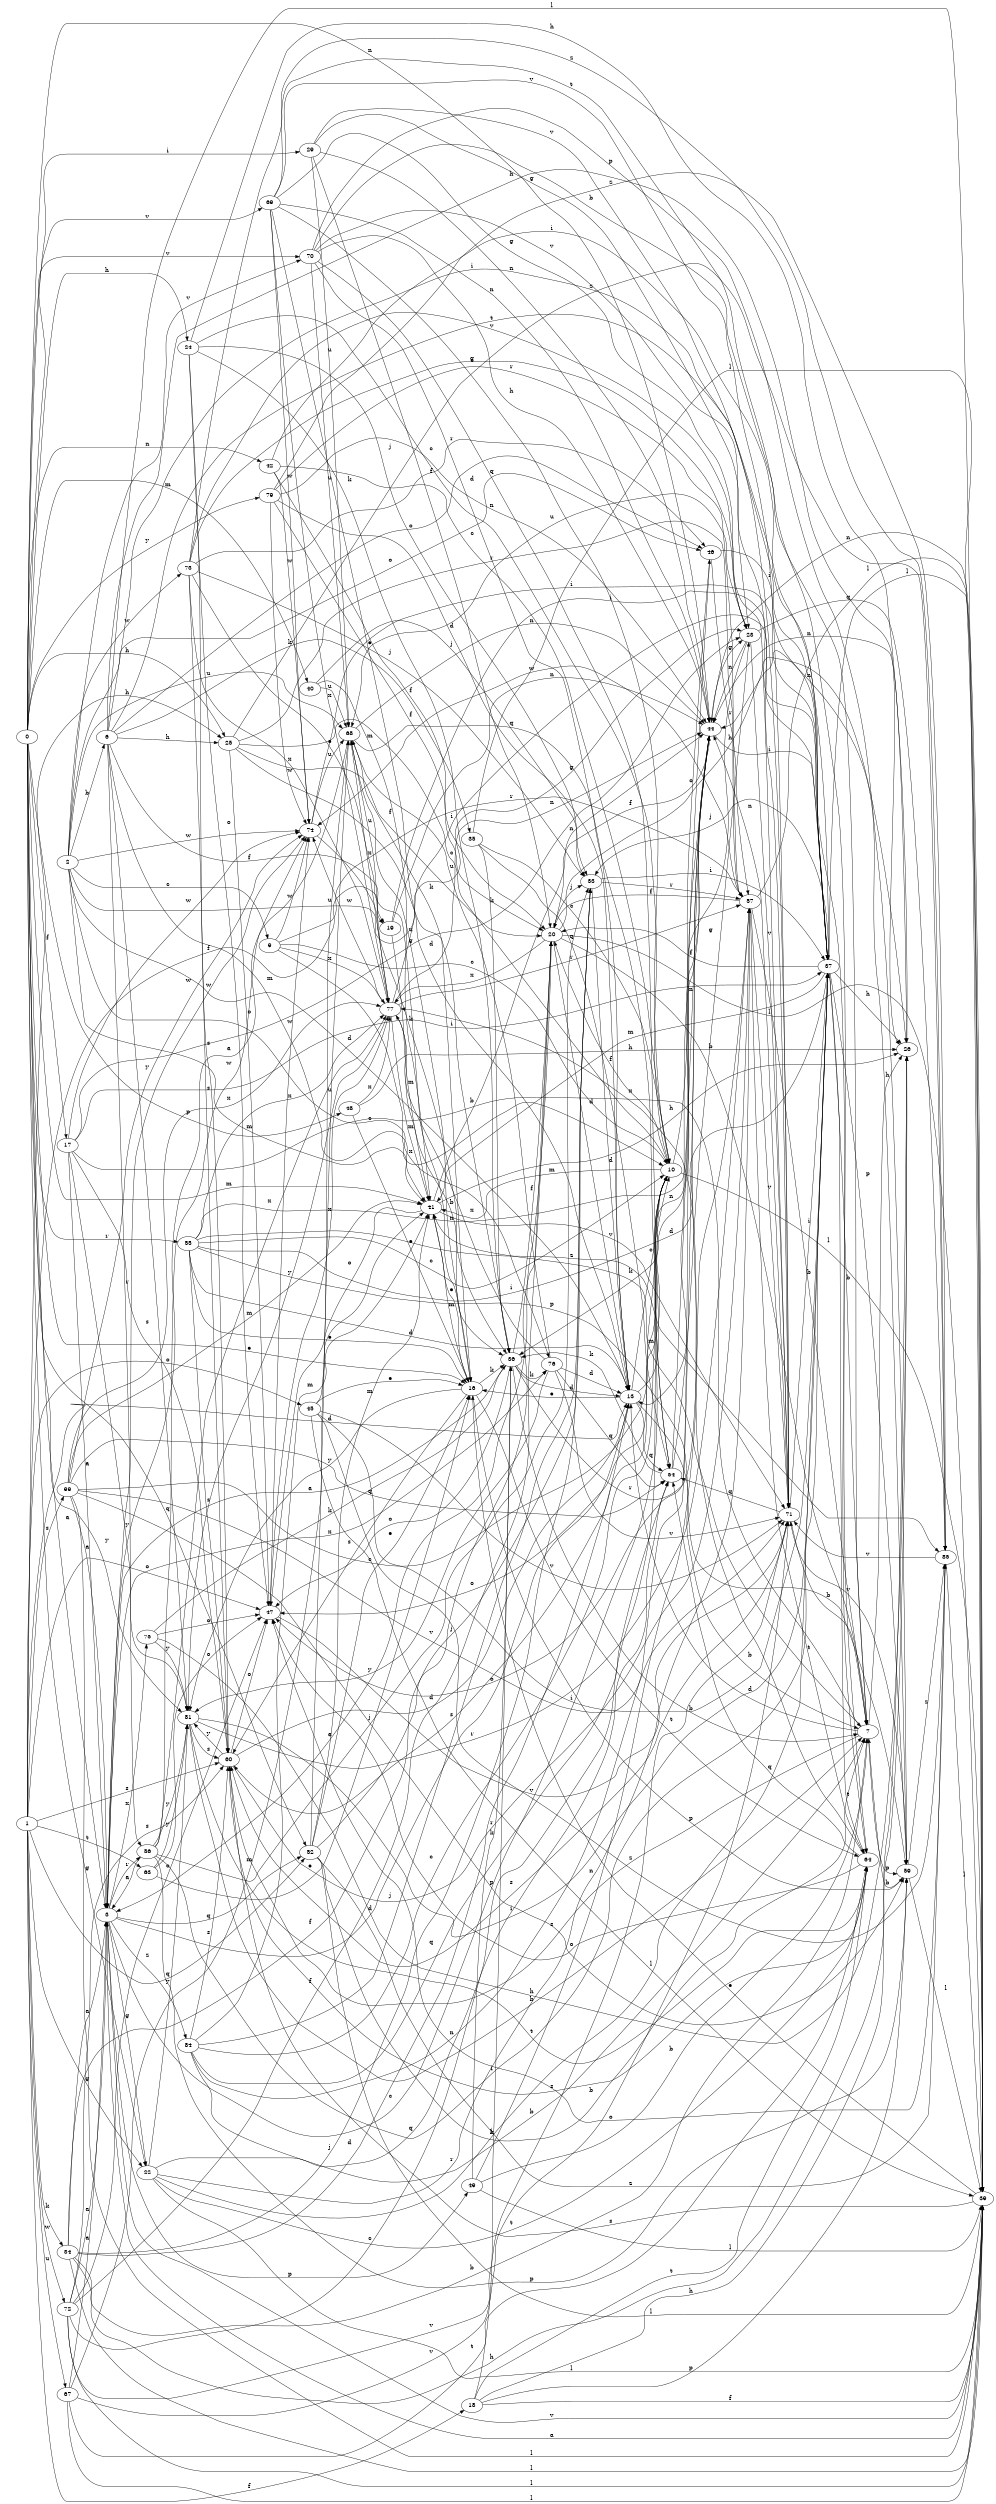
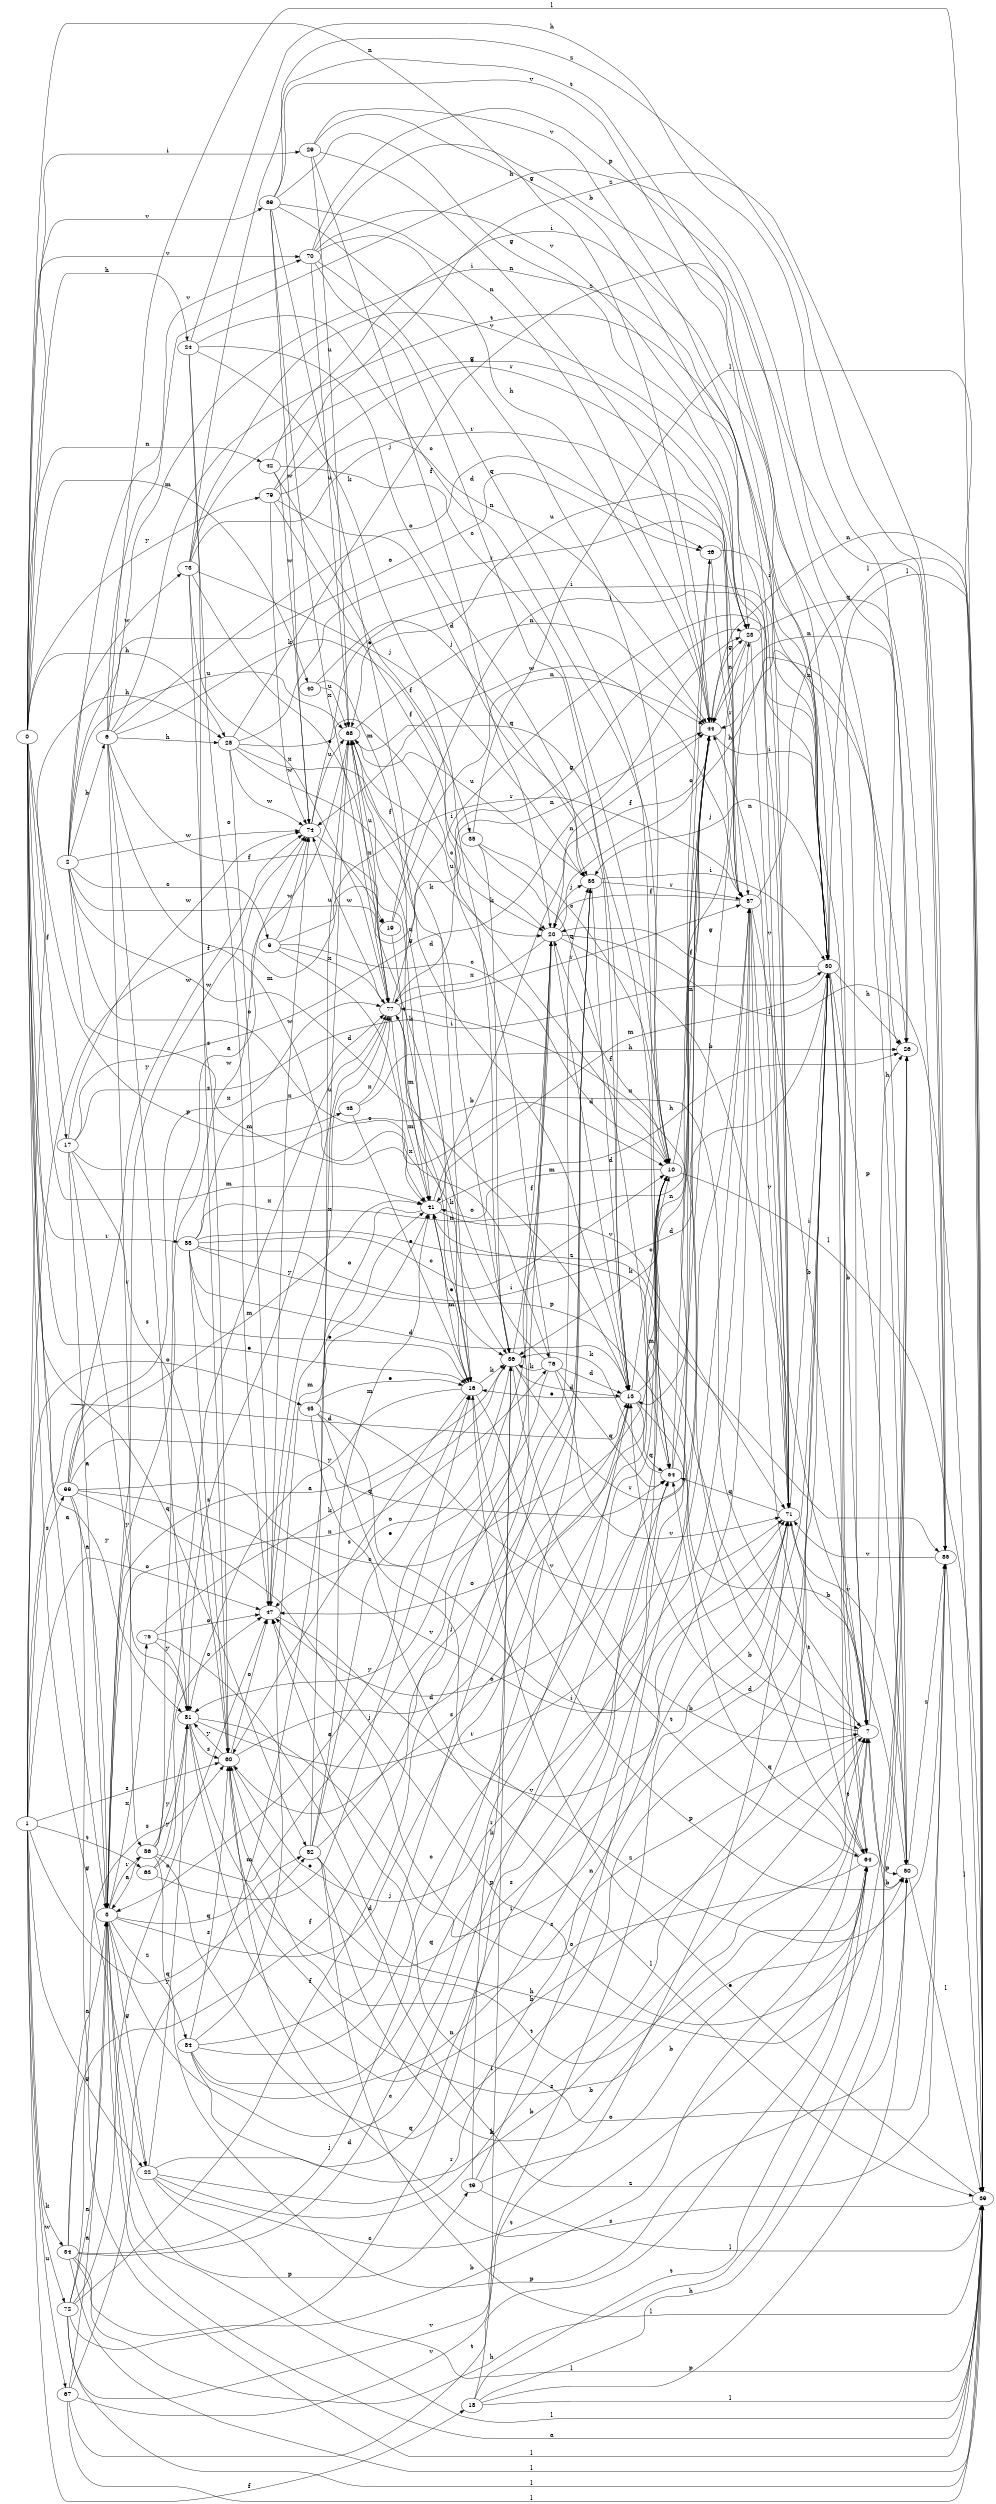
(446, 451) -> (620, 463)
none -> (471, 790)
none -> (252, 799)
(829, 967) -> (829, 967)
(452, 1203) -> (452, 1203)
(472, 1210) -> (472, 1210)
(531, 1379) -> (532, 1370)
(907, 1871) -> (907, 1871)
(730, 2399) -> (730, 2399)
(552, 2416) -> (552, 2416)
